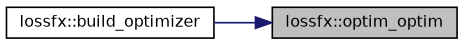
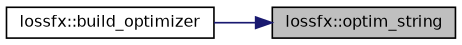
(365, 23) -> (364, 23)
